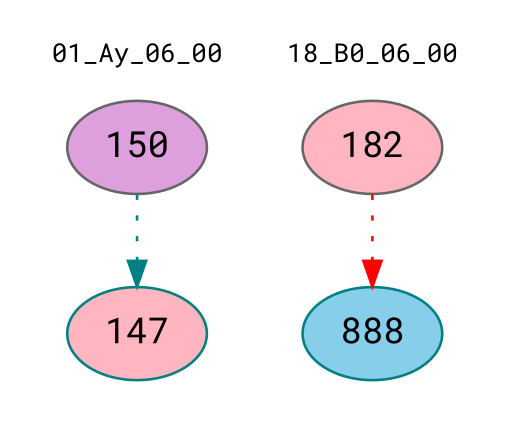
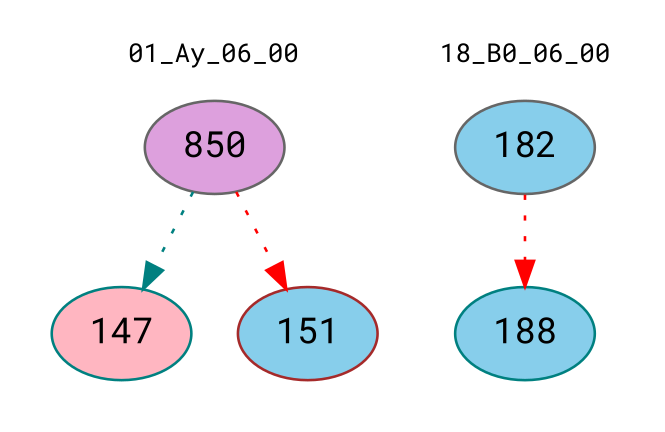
(137, 147) -> (215, 147)
(372, 147) -> (525, 147)
none -> (308, 334)
(372, 334) -> (525, 334)
